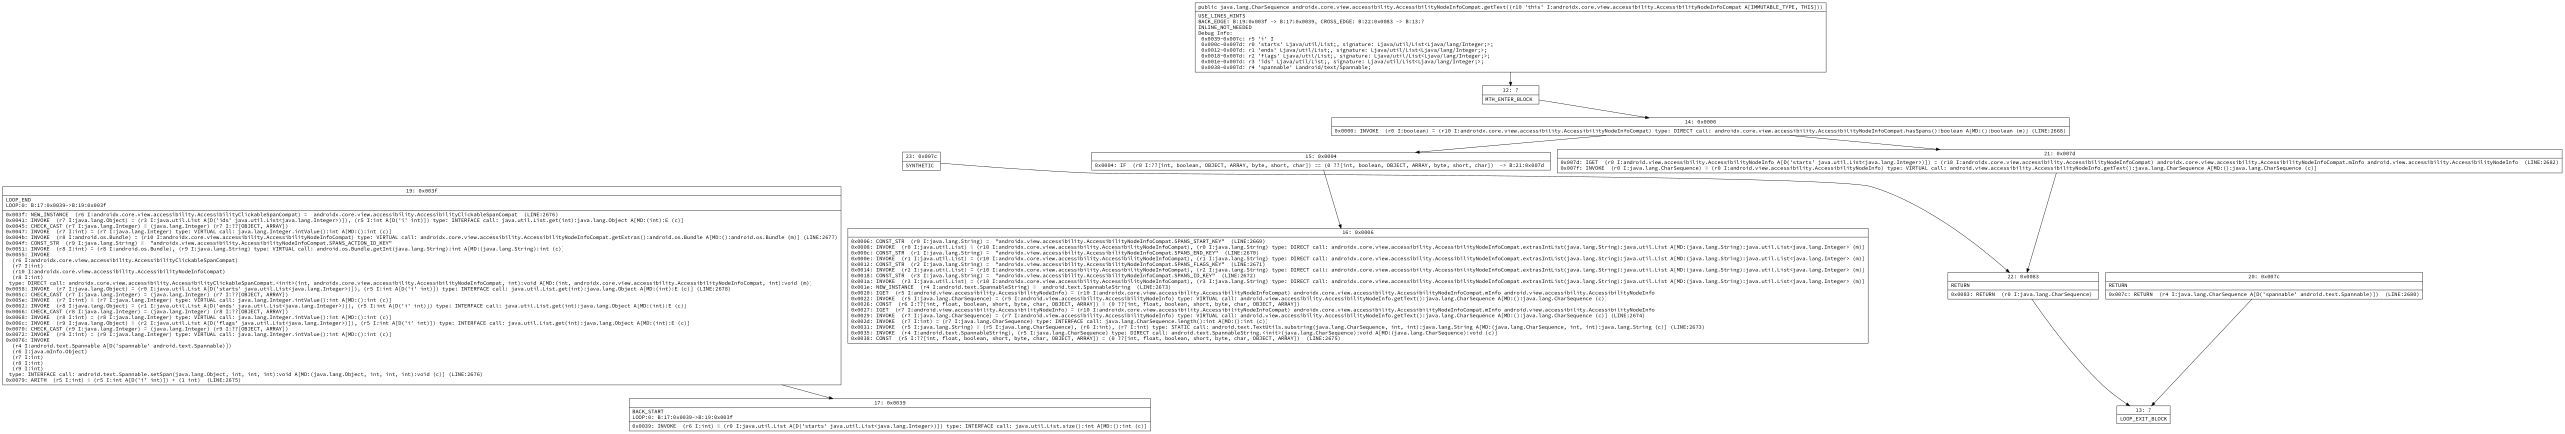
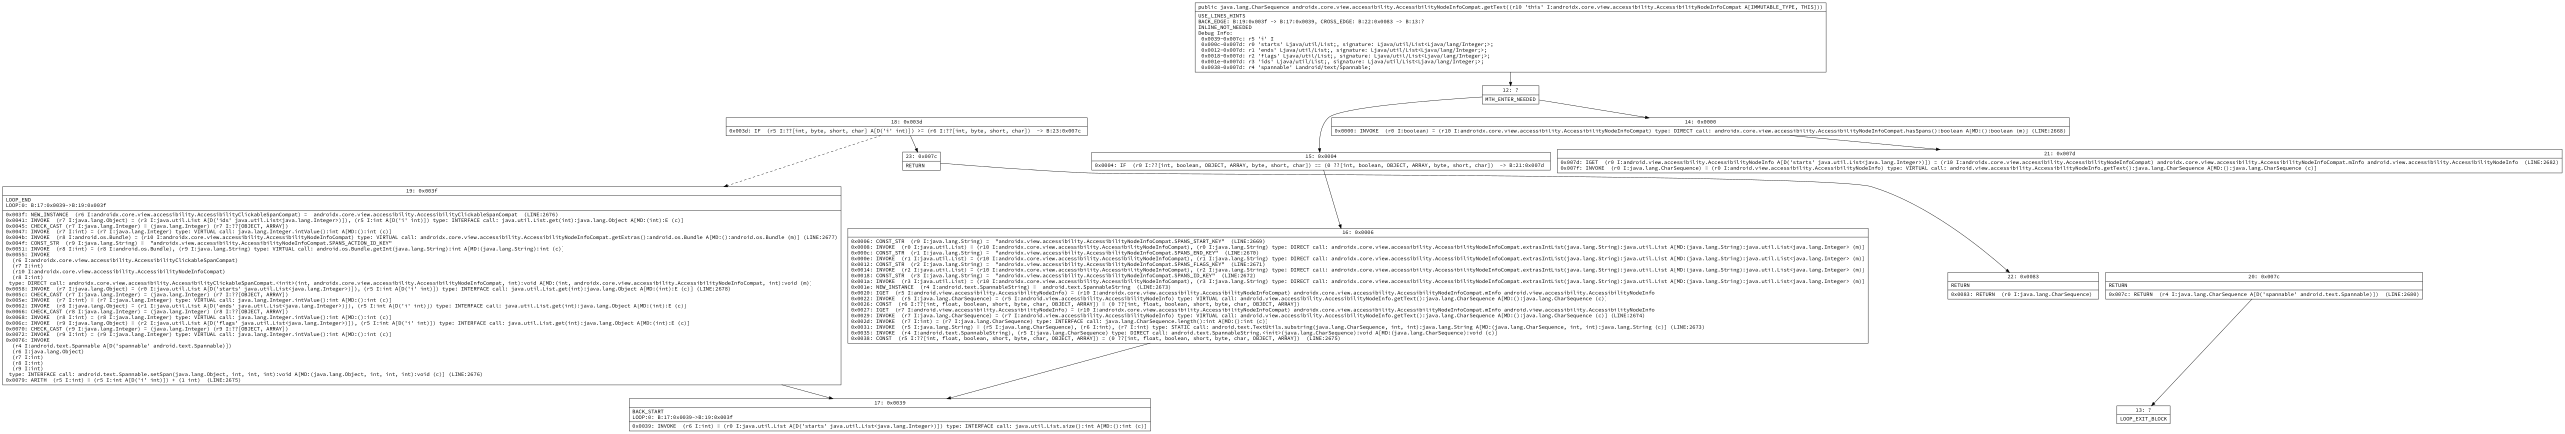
(1509, 99) -> (1511, 99)
none -> (907, 127)
(1513, 144) -> (1388, 105)
(920, 166) -> (915, 166)
(2042, 221) -> none
(47, 352) -> (45, 352)
(2075, 355) -> none
none -> (1051, 370)
